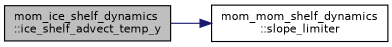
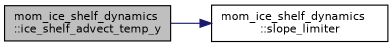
(300, 23) -> (300, 23)
